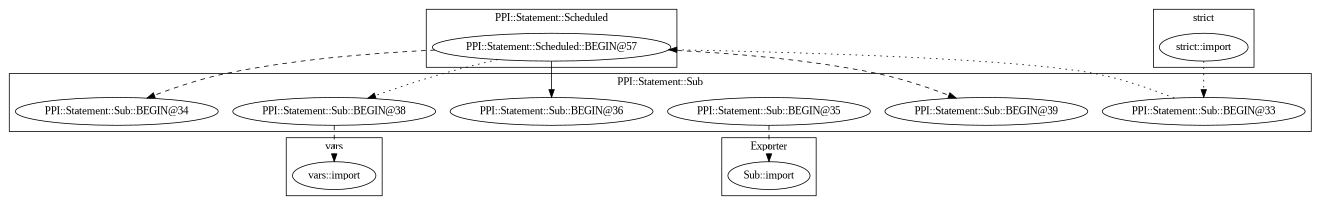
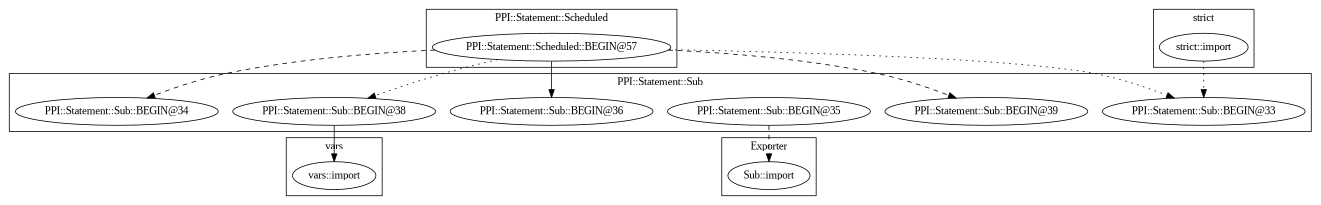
(928, 58) -> (920, 58)
(334, 142) -> (334, 142)
